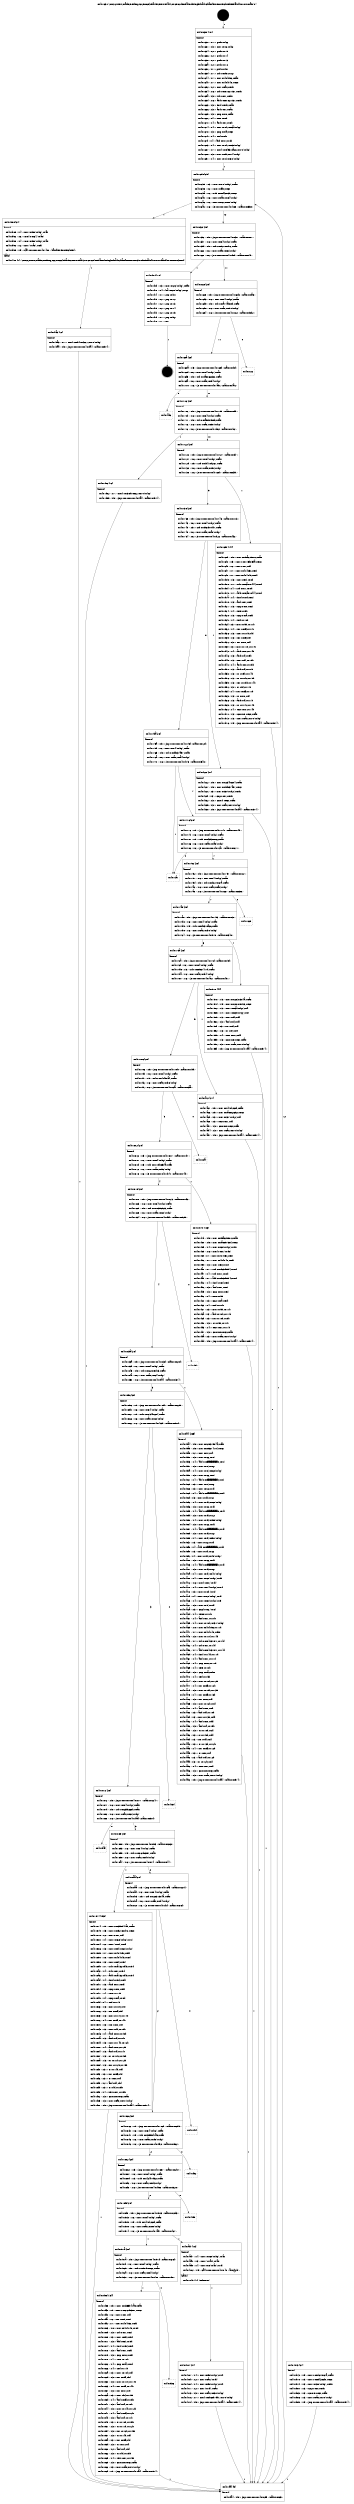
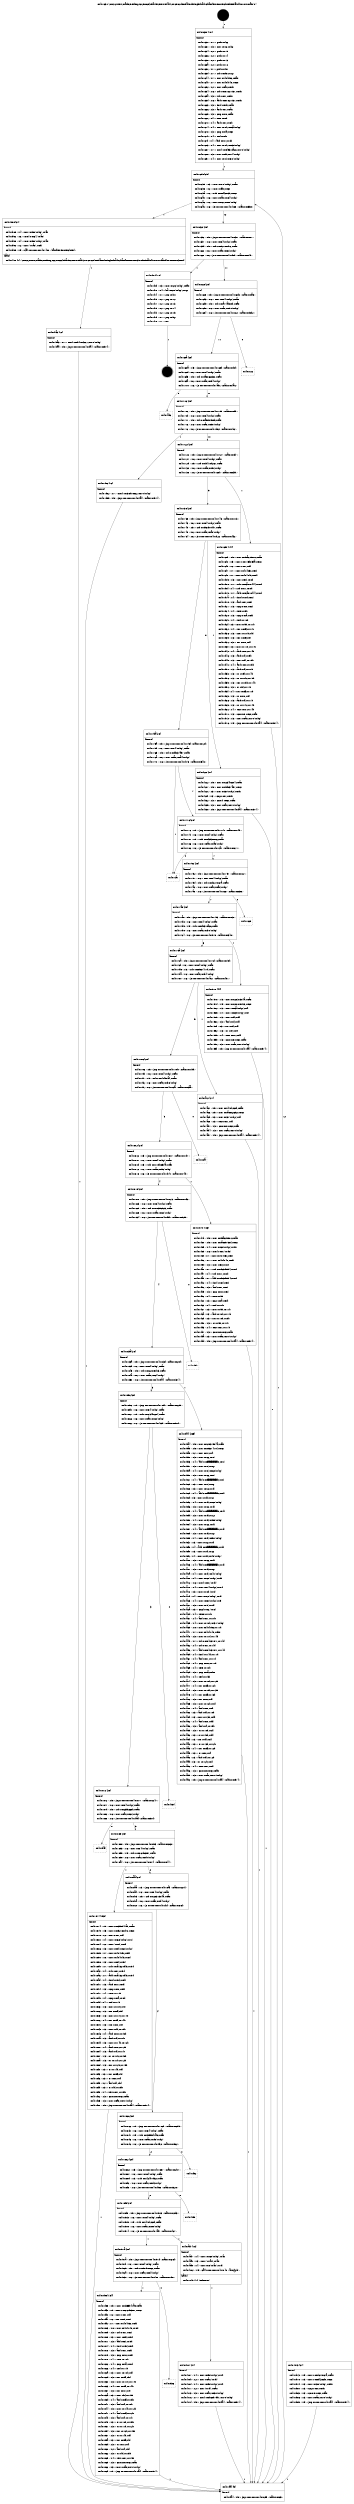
(192, 2130) -> none
